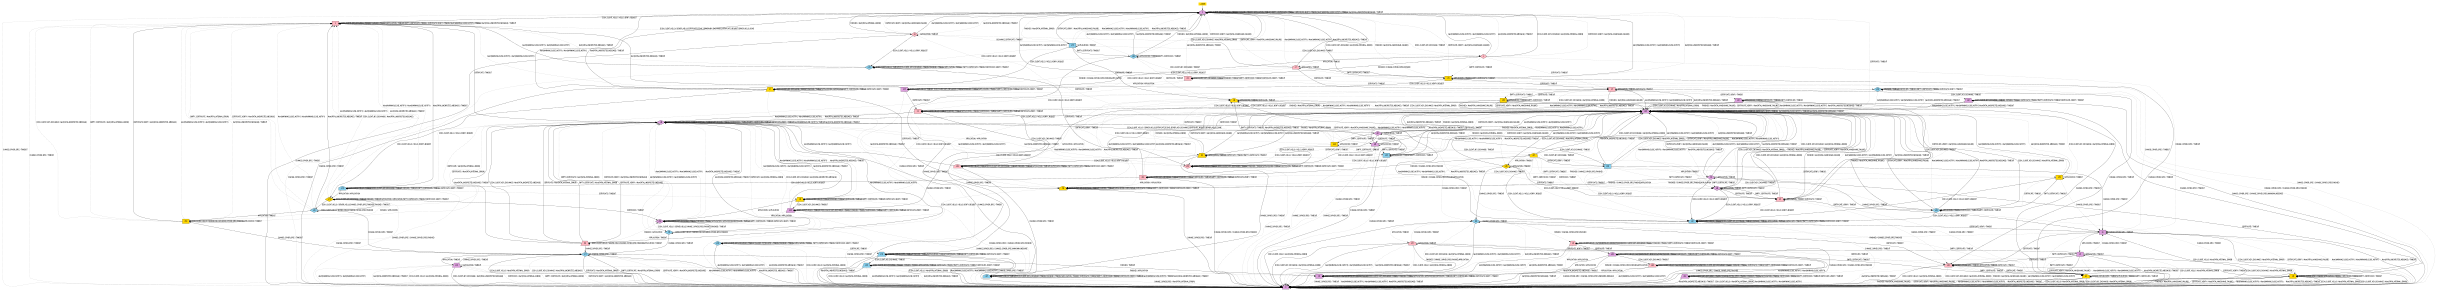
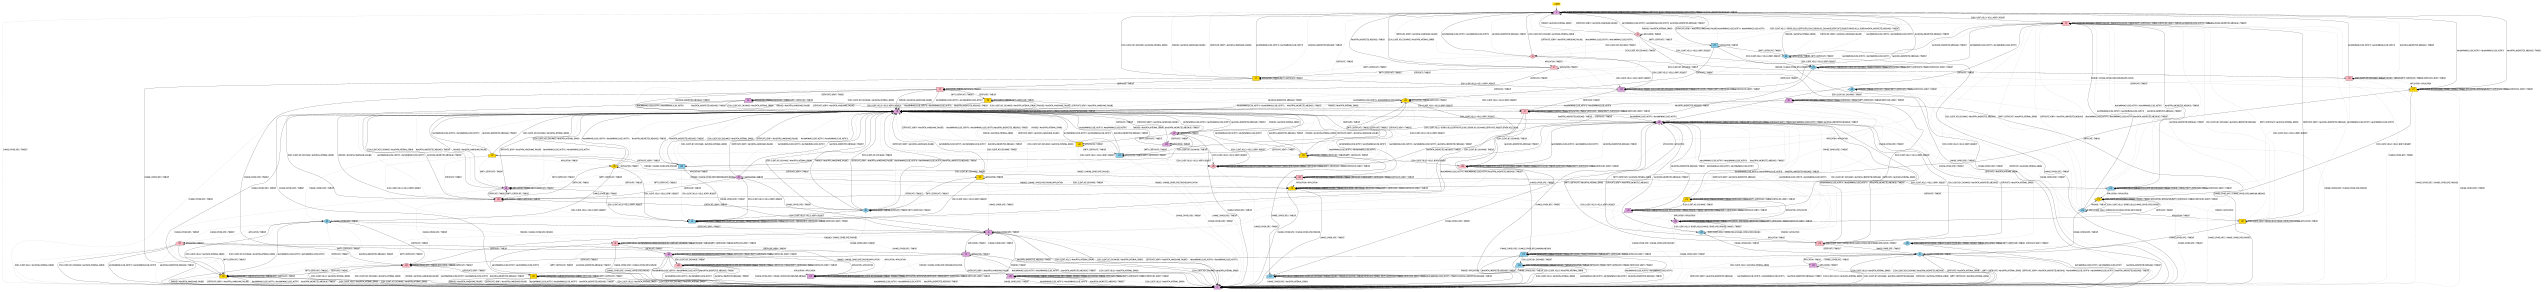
(1010, 40) -> (1660, 40)
(2128, 213) -> (620, 195)
